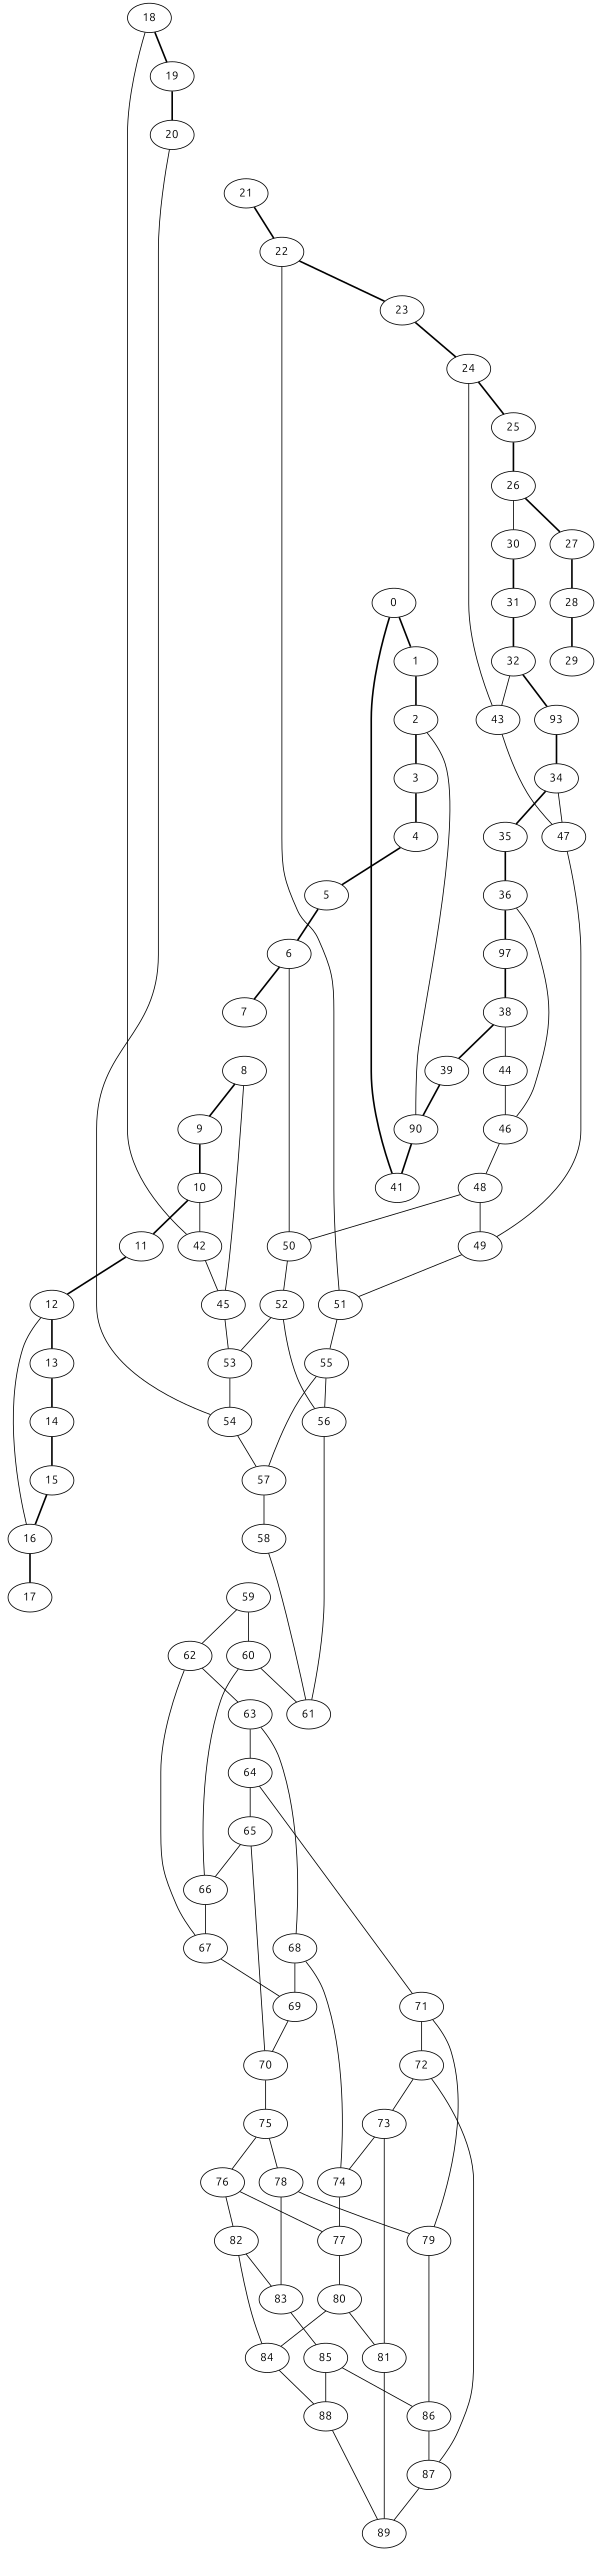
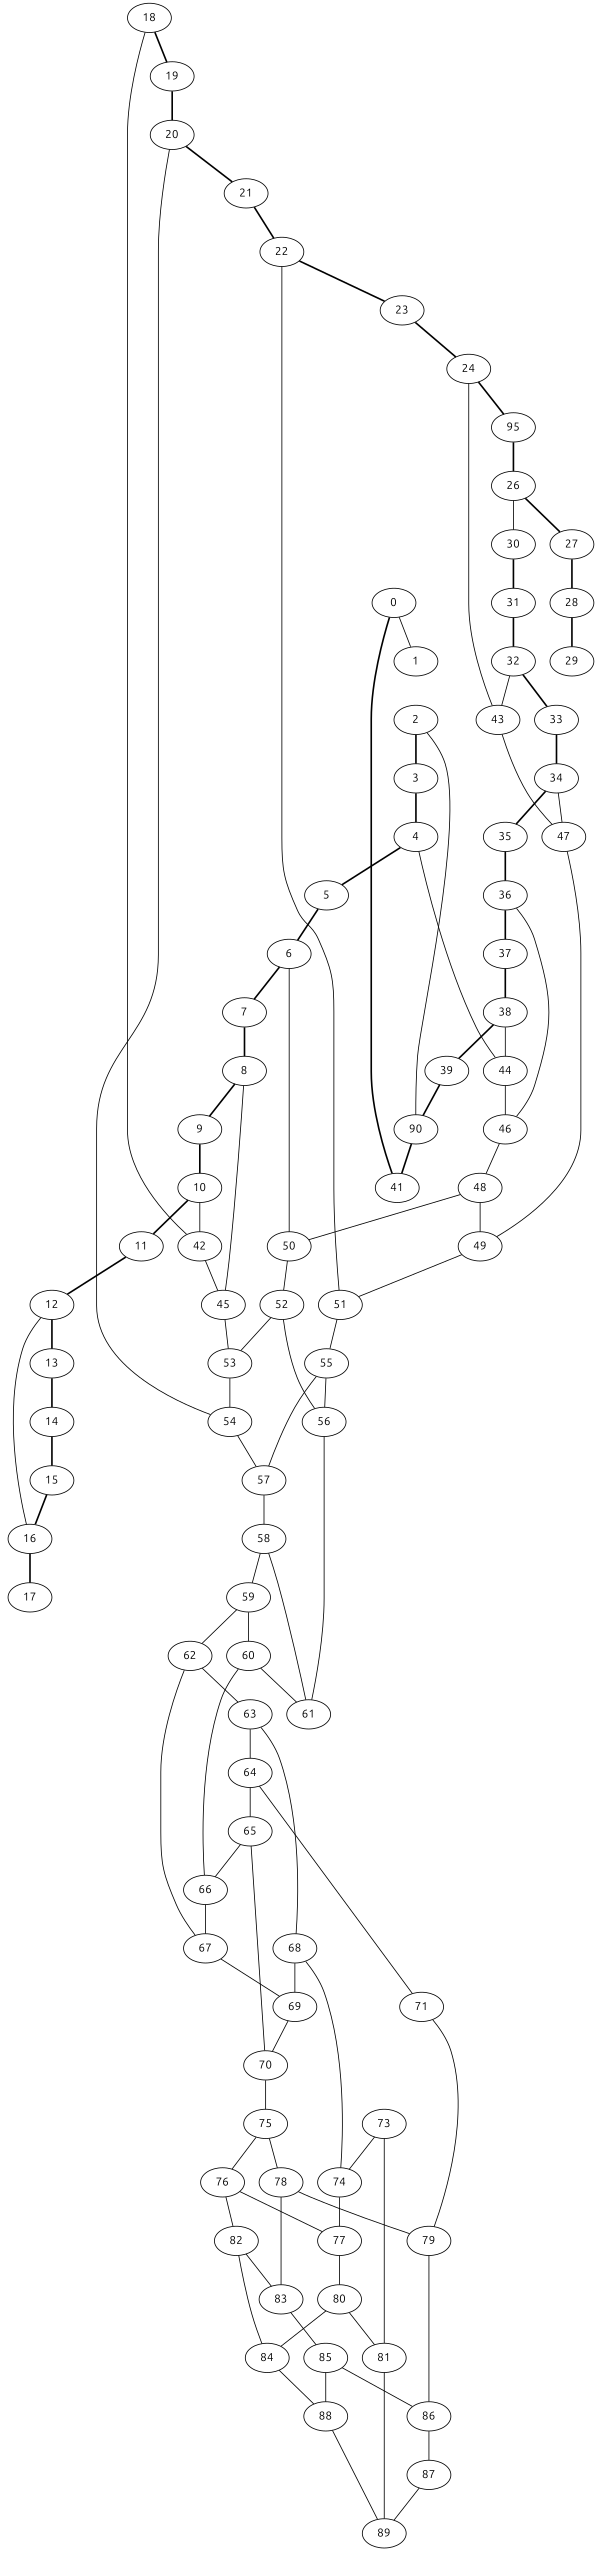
none -> (209, 164)
(513, 427) -> (513, 427)
(405, 632) -> (405, 632)
(416, 691) -> none
(556, 720) -> (556, 720)
(505, 954) -> (505, 954)
none -> (448, 958)
none -> (244, 1042)
none -> (256, 1568)
(422, 2065) -> none
